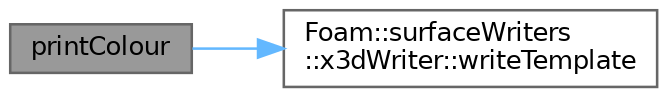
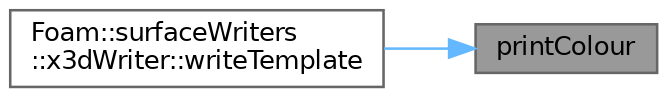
(225, 49) -> (416, 49)
